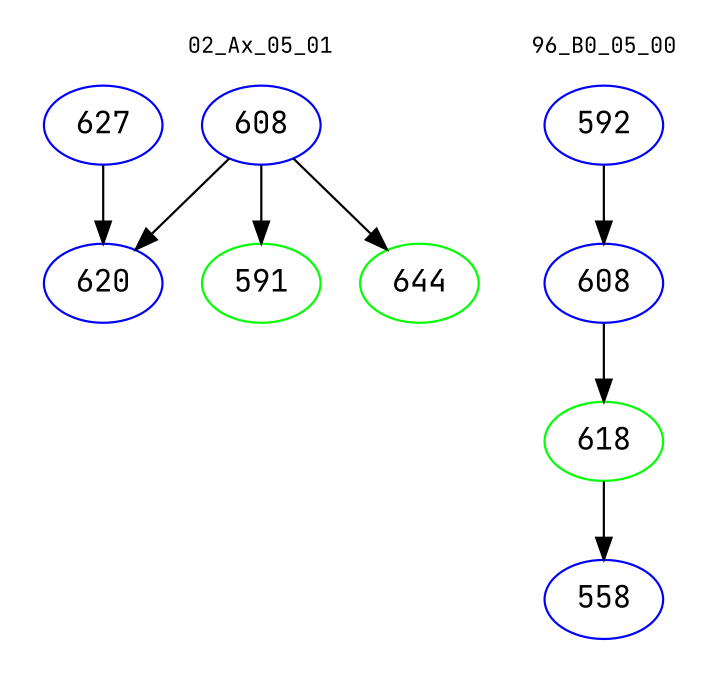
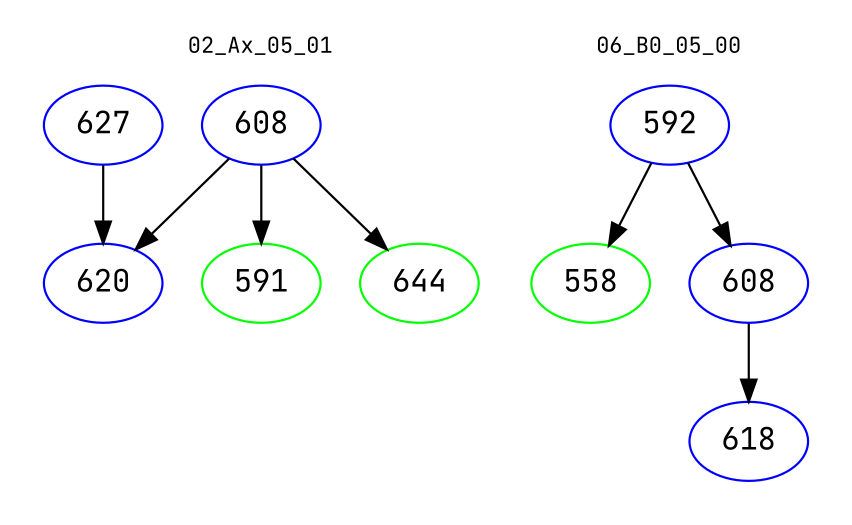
(605, 47) -> (670, 47)
(604, 441) -> (749, 441)
(604, 510) -> (635, 194)
(604, 599) -> (591, 283)
